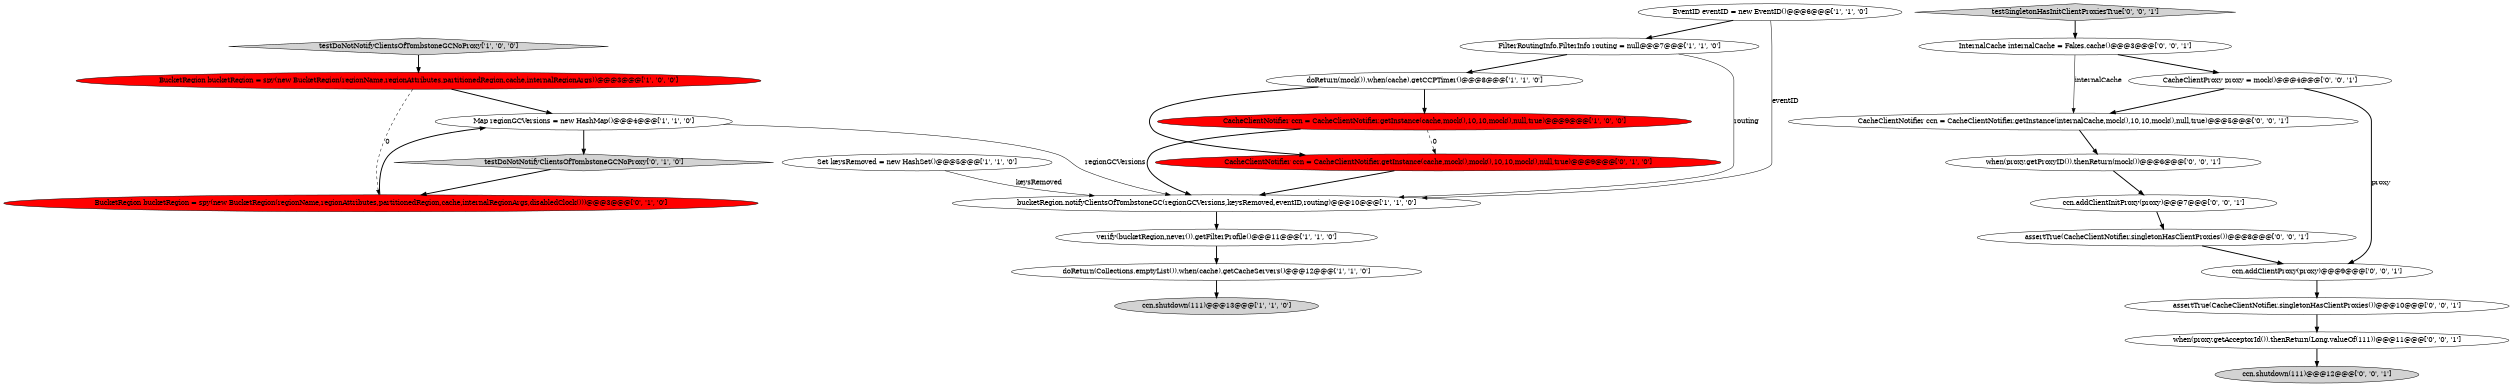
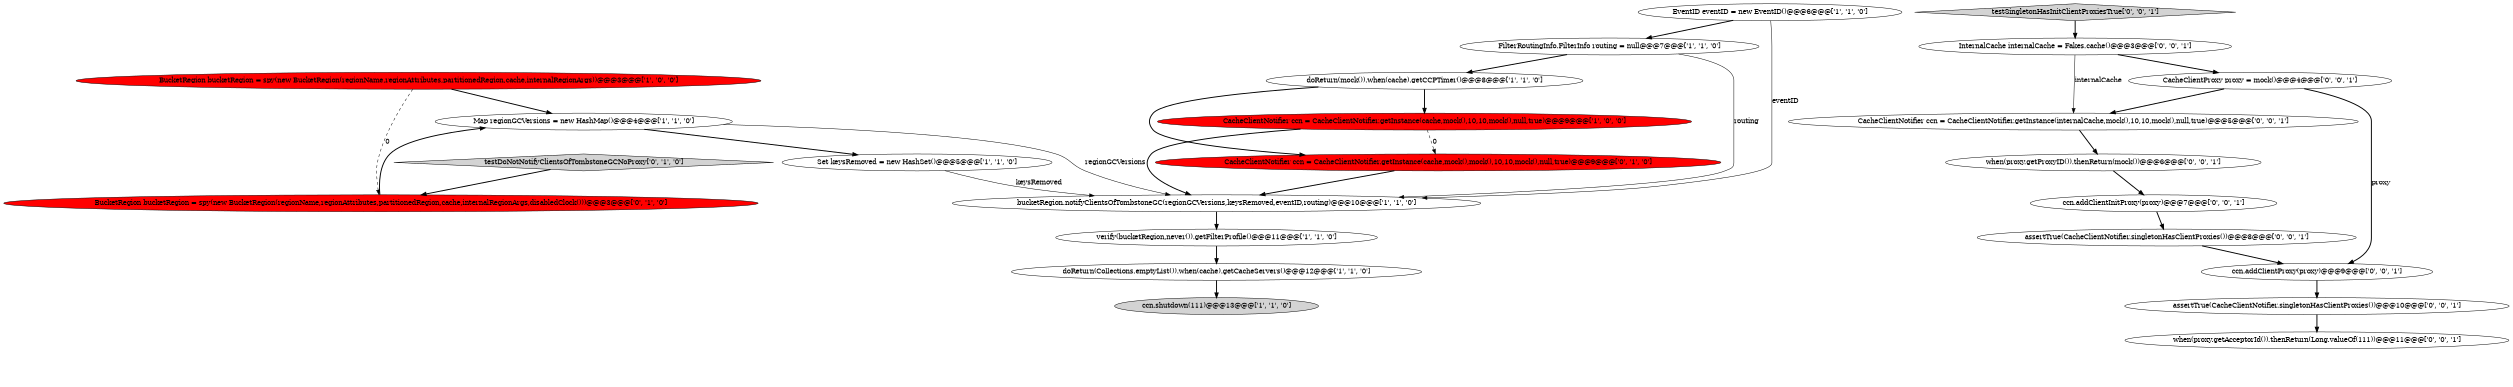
(419, 46) -> none
(584, 140) -> (749, 142)
(2317, 375) -> none
